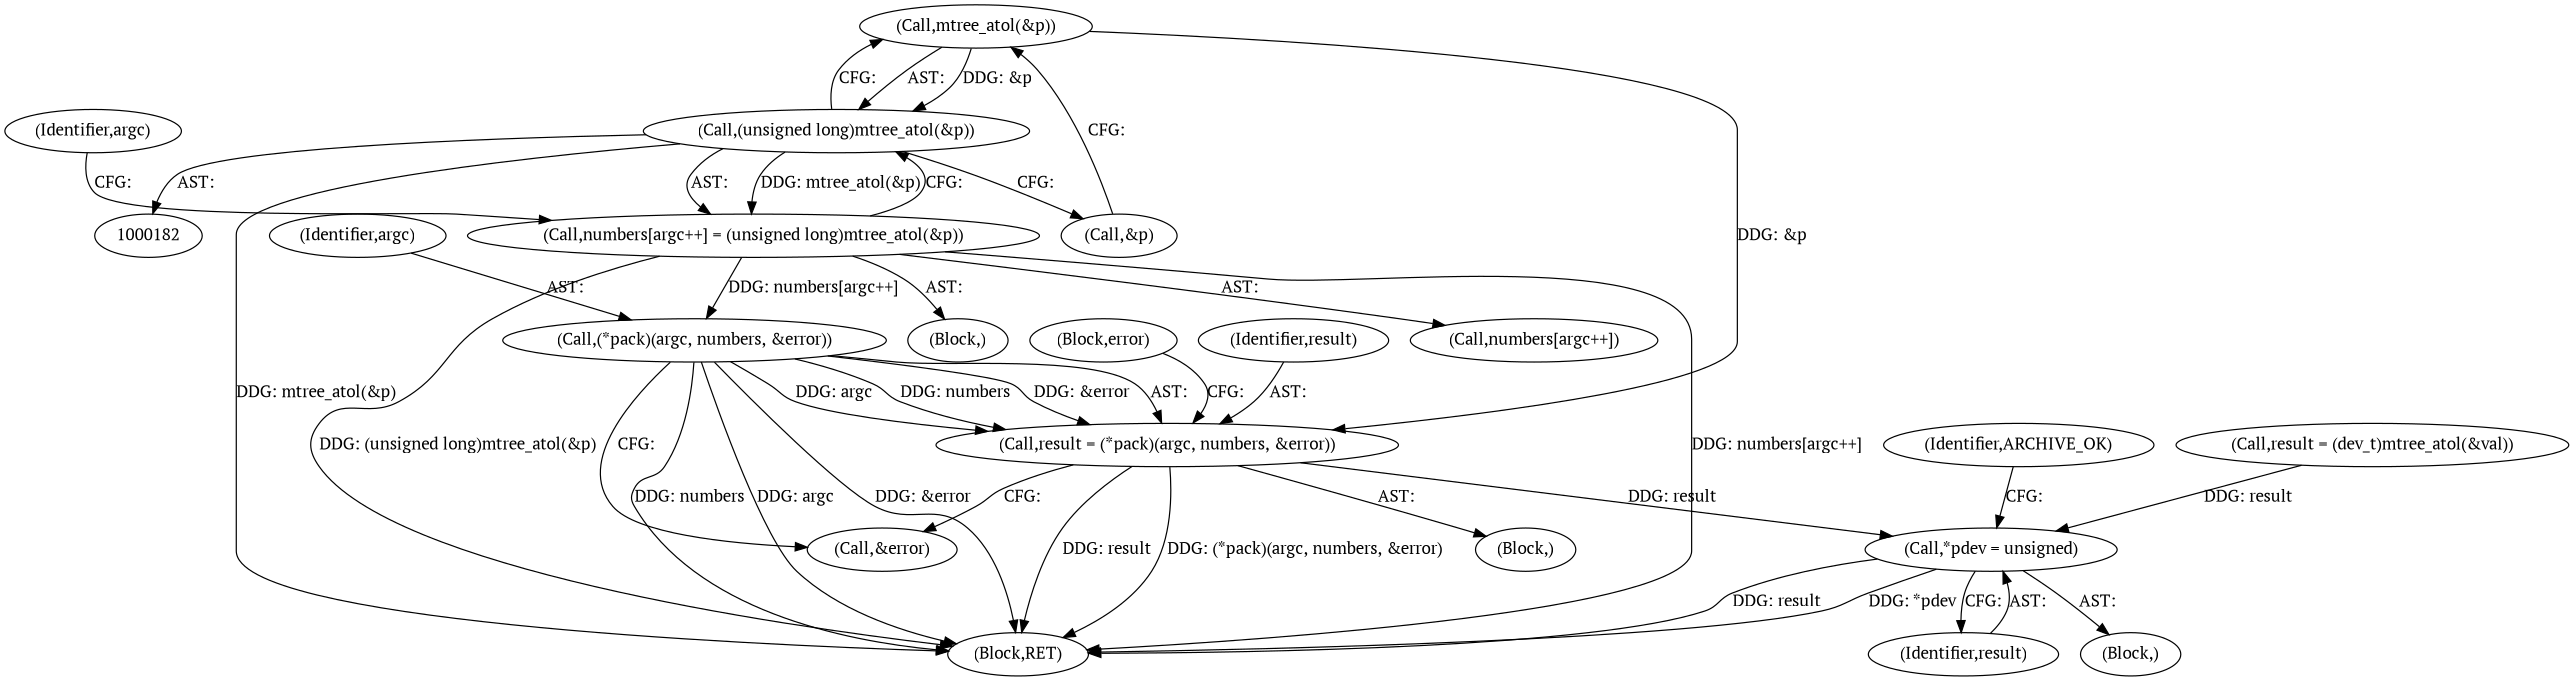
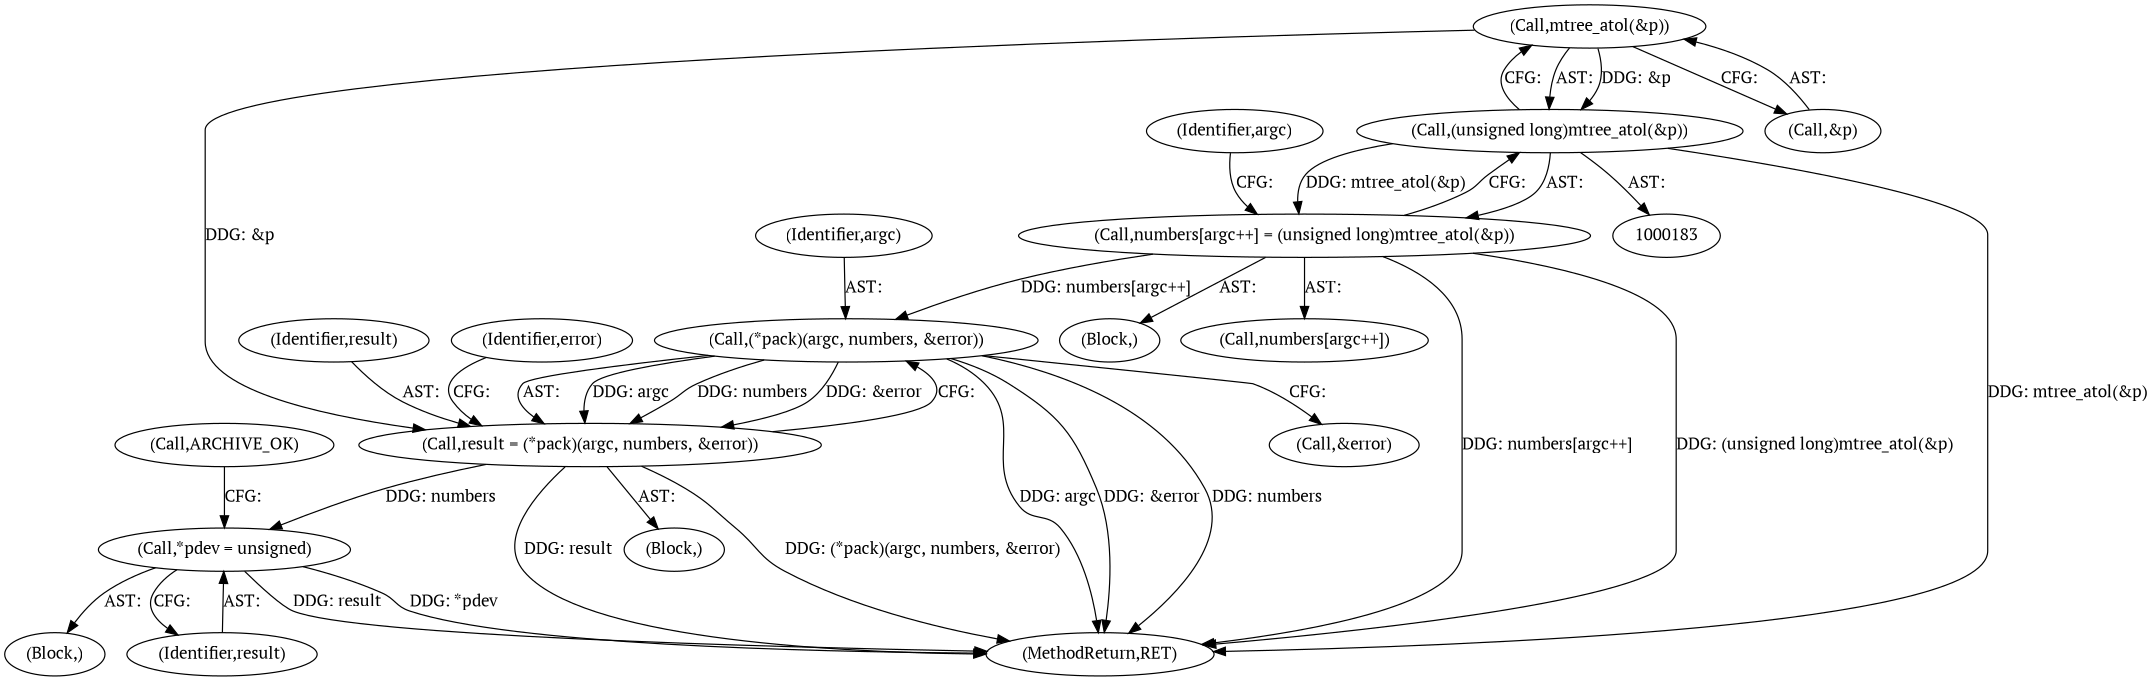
(1109, 131) -> (1810, 79)
(988, 180) -> (1704, 78)
(148, 236) -> (1667, 236)
(1103, 340) -> (542, 340)
(2019, 445) -> (224, 445)
(2372, 445) -> none
(1001, 490) -> (876, 419)
(1672, 497) -> (441, 497)
(1018, 654) -> (1100, 654)
